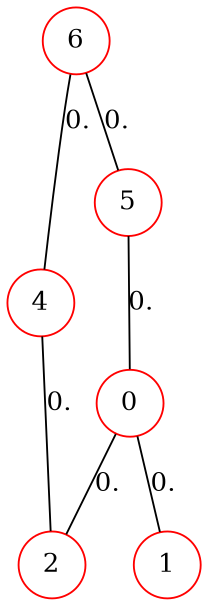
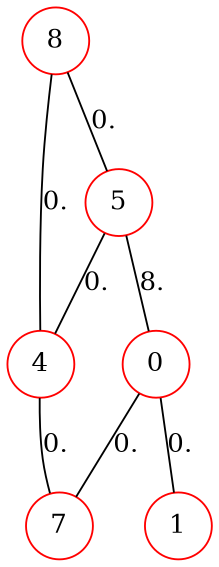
(76, 41) -> (56, 41)
none -> (80, 283)
(141, 303) -> (152, 283)
(52, 565) -> (59, 526)
